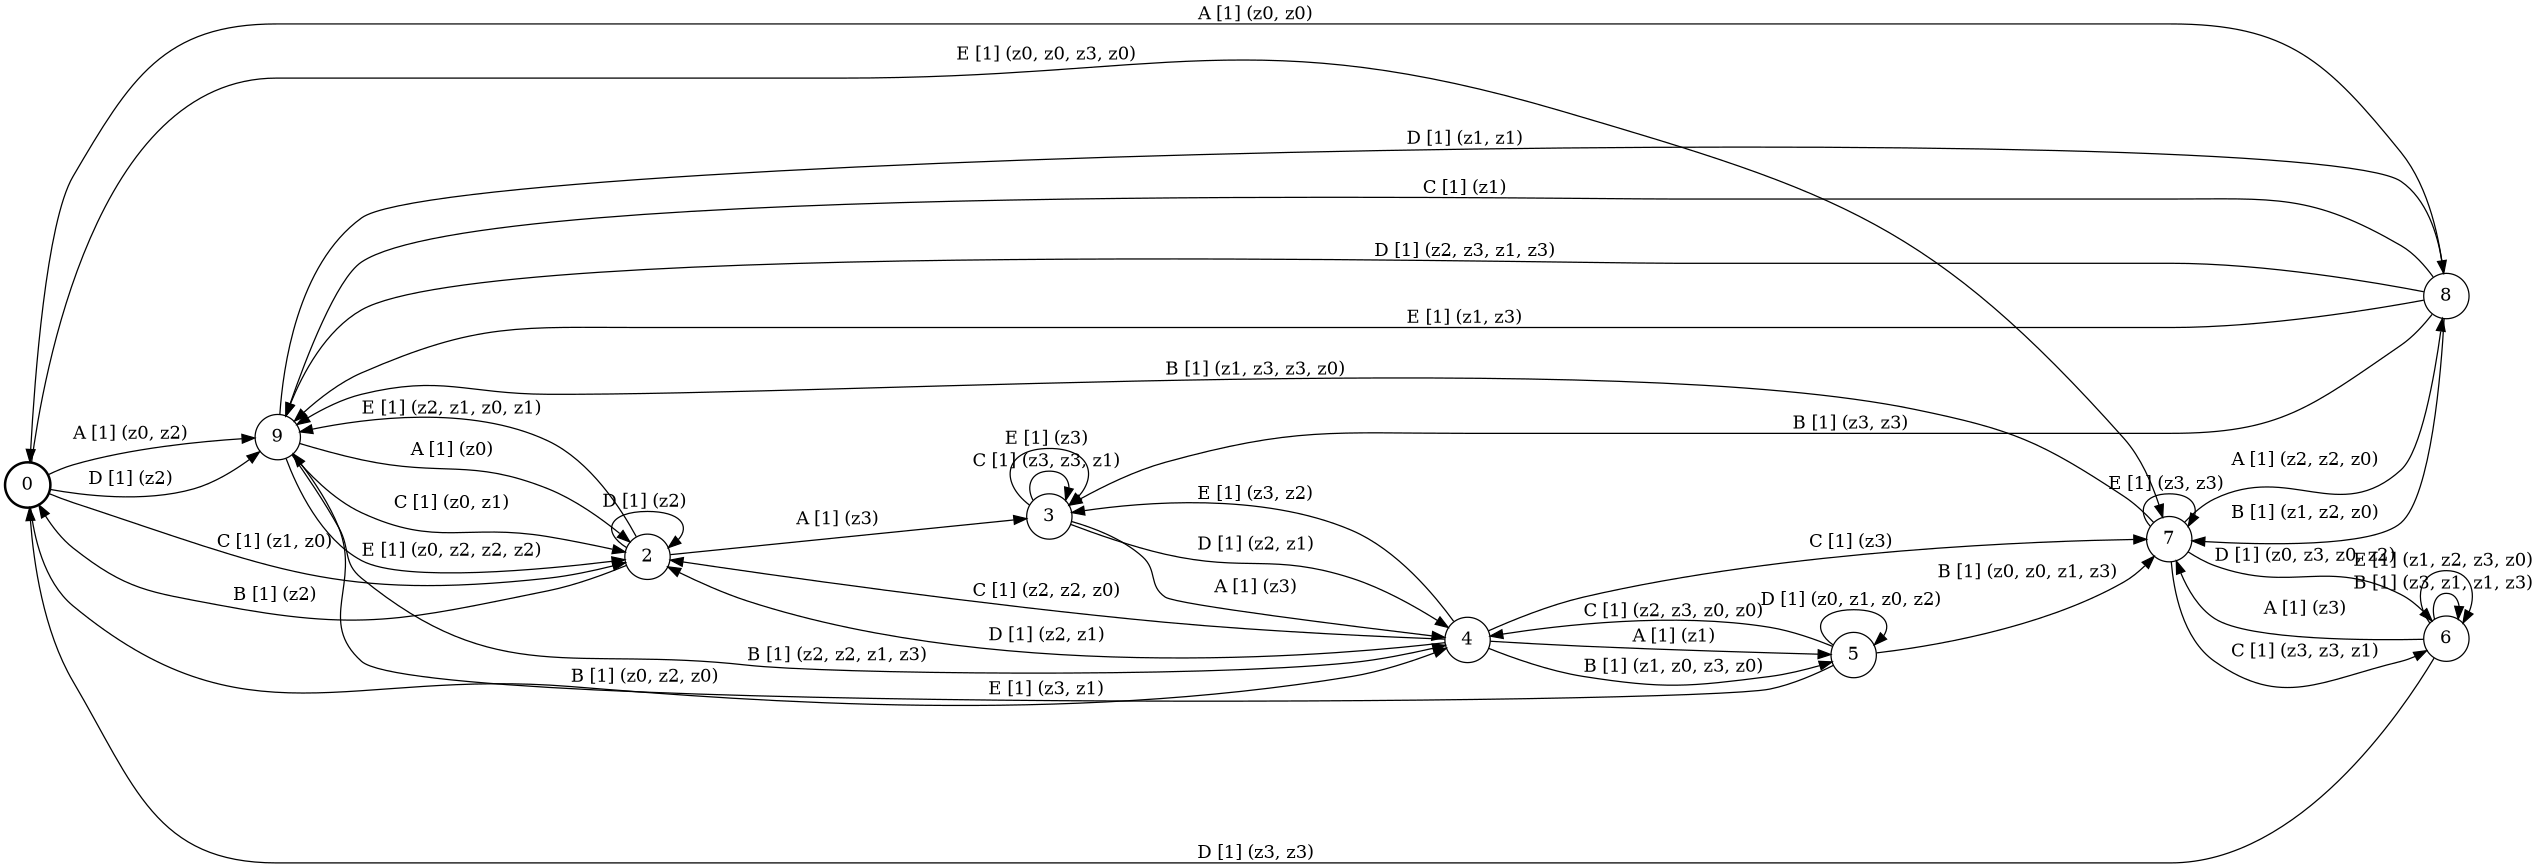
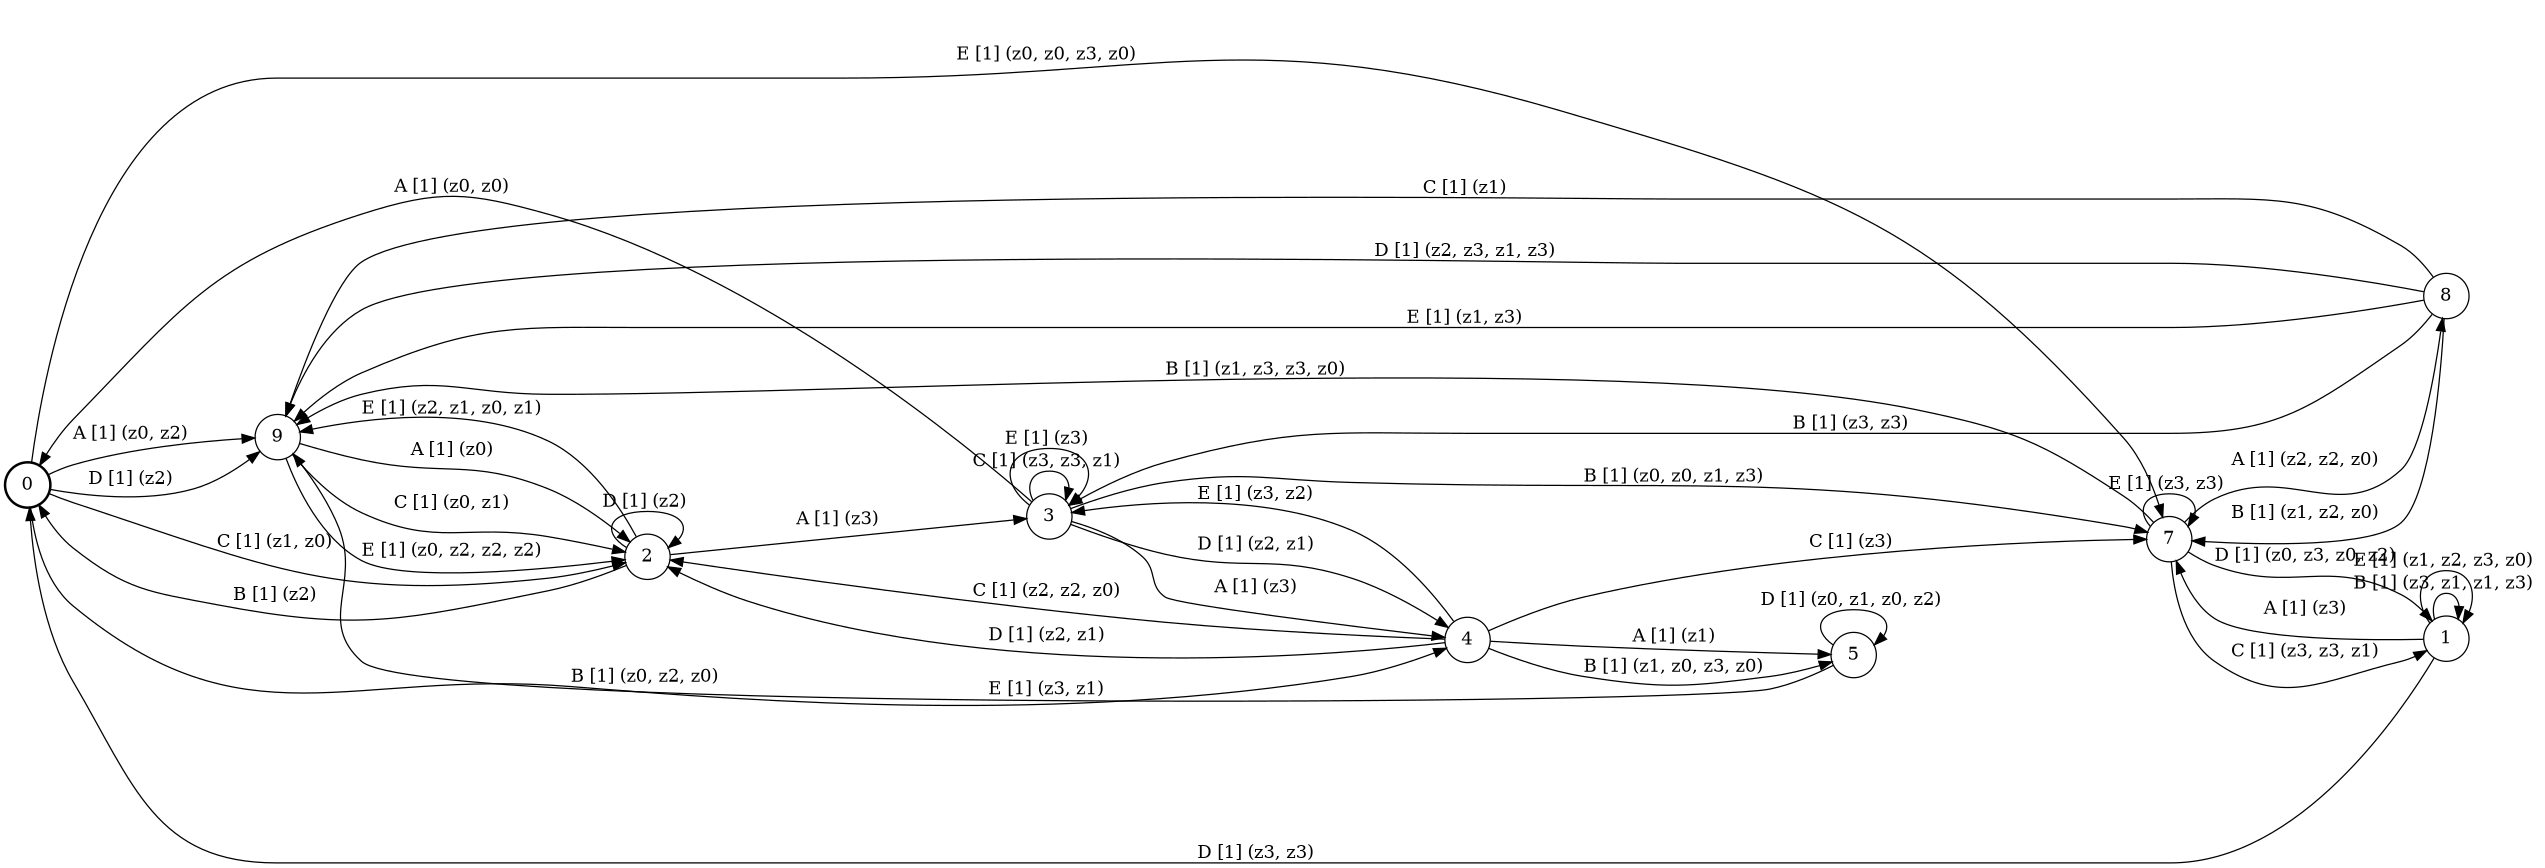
(1152, 24) -> (535, 211)
(1317, 152) -> none
(1669, 620) -> none
(2016, 625) -> (1602, 485)
(2446, 639) -> (2446, 639)
(817, 669) -> none
